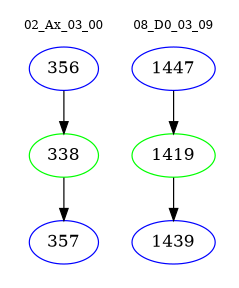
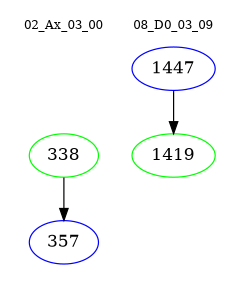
(64, 69) -> none
(174, 242) -> none
